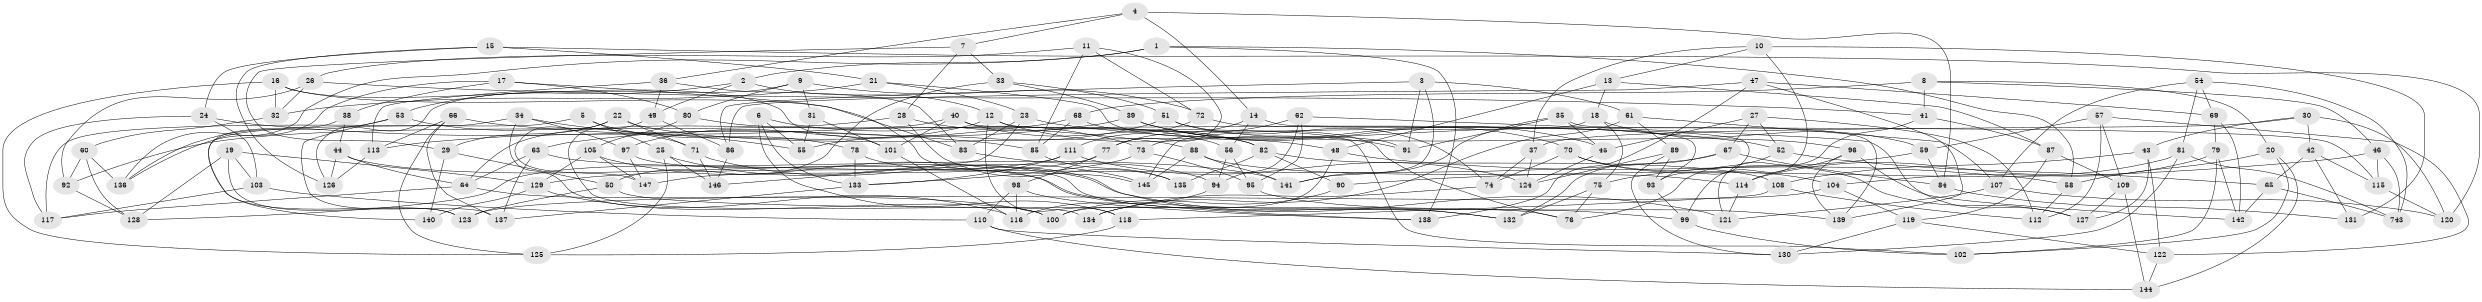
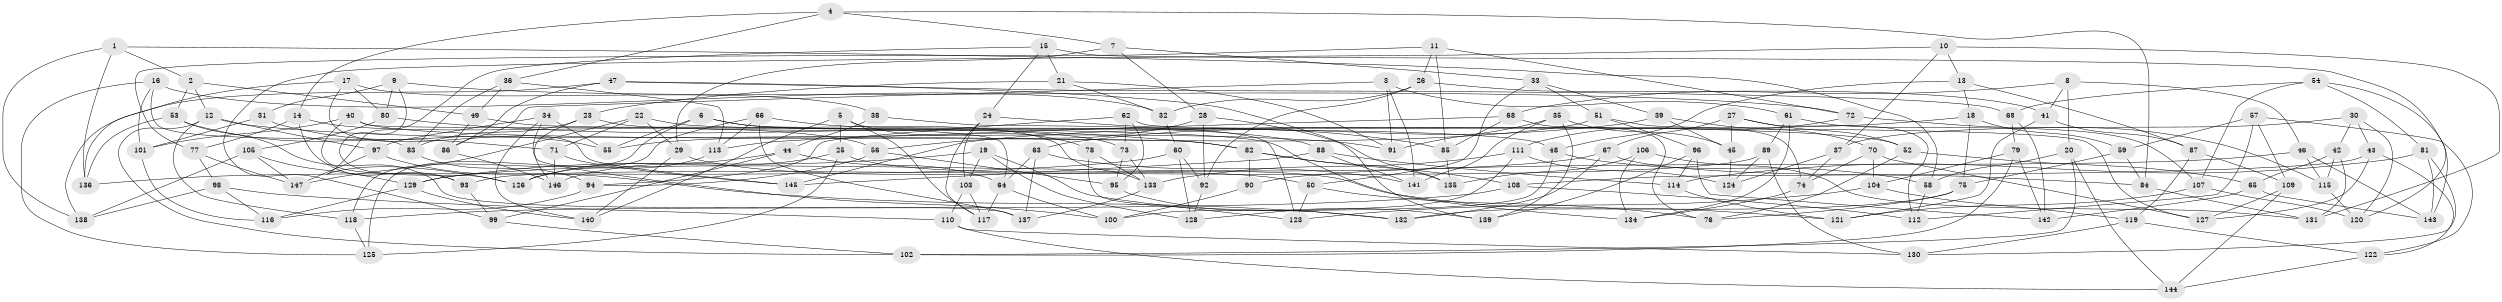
none -> (1643, 151)
none -> (743, 155)
(2397, 220) -> (2430, 220)
